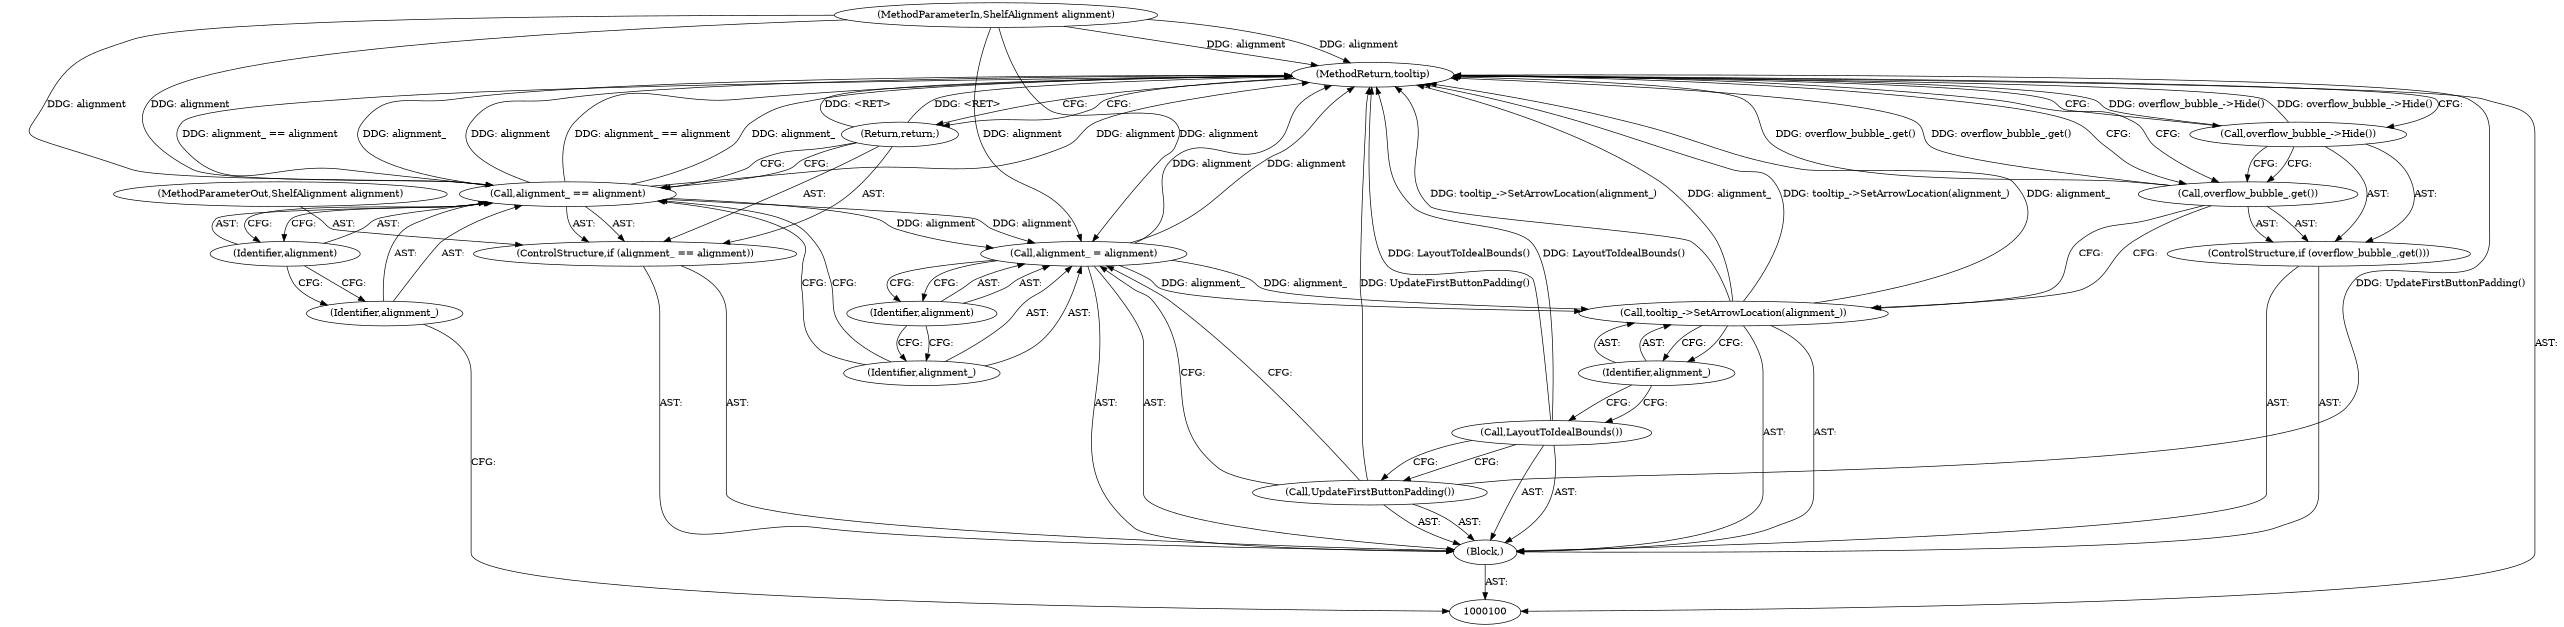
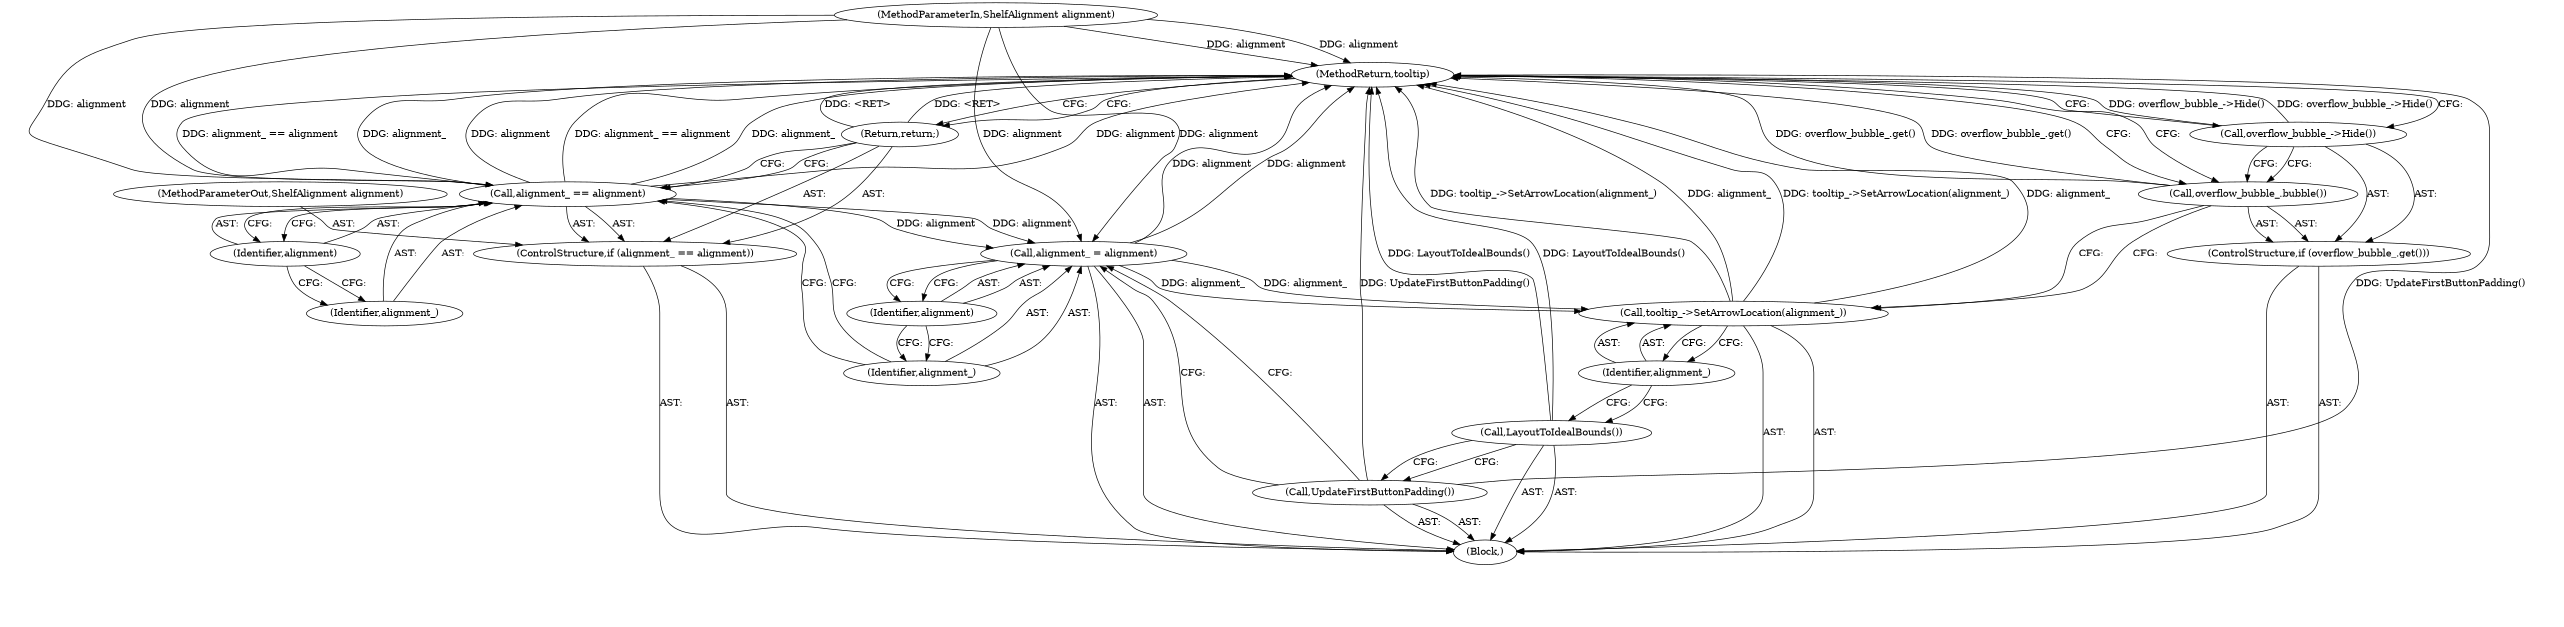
(2248, 194) -> (2248, 194)
(1485, 612) -> none
